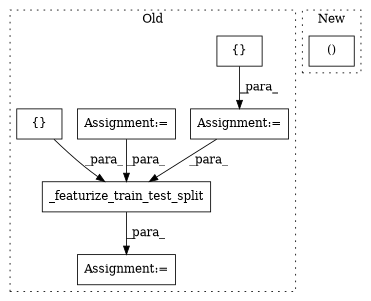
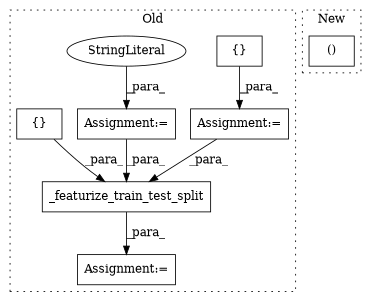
none -> (126, 51)
